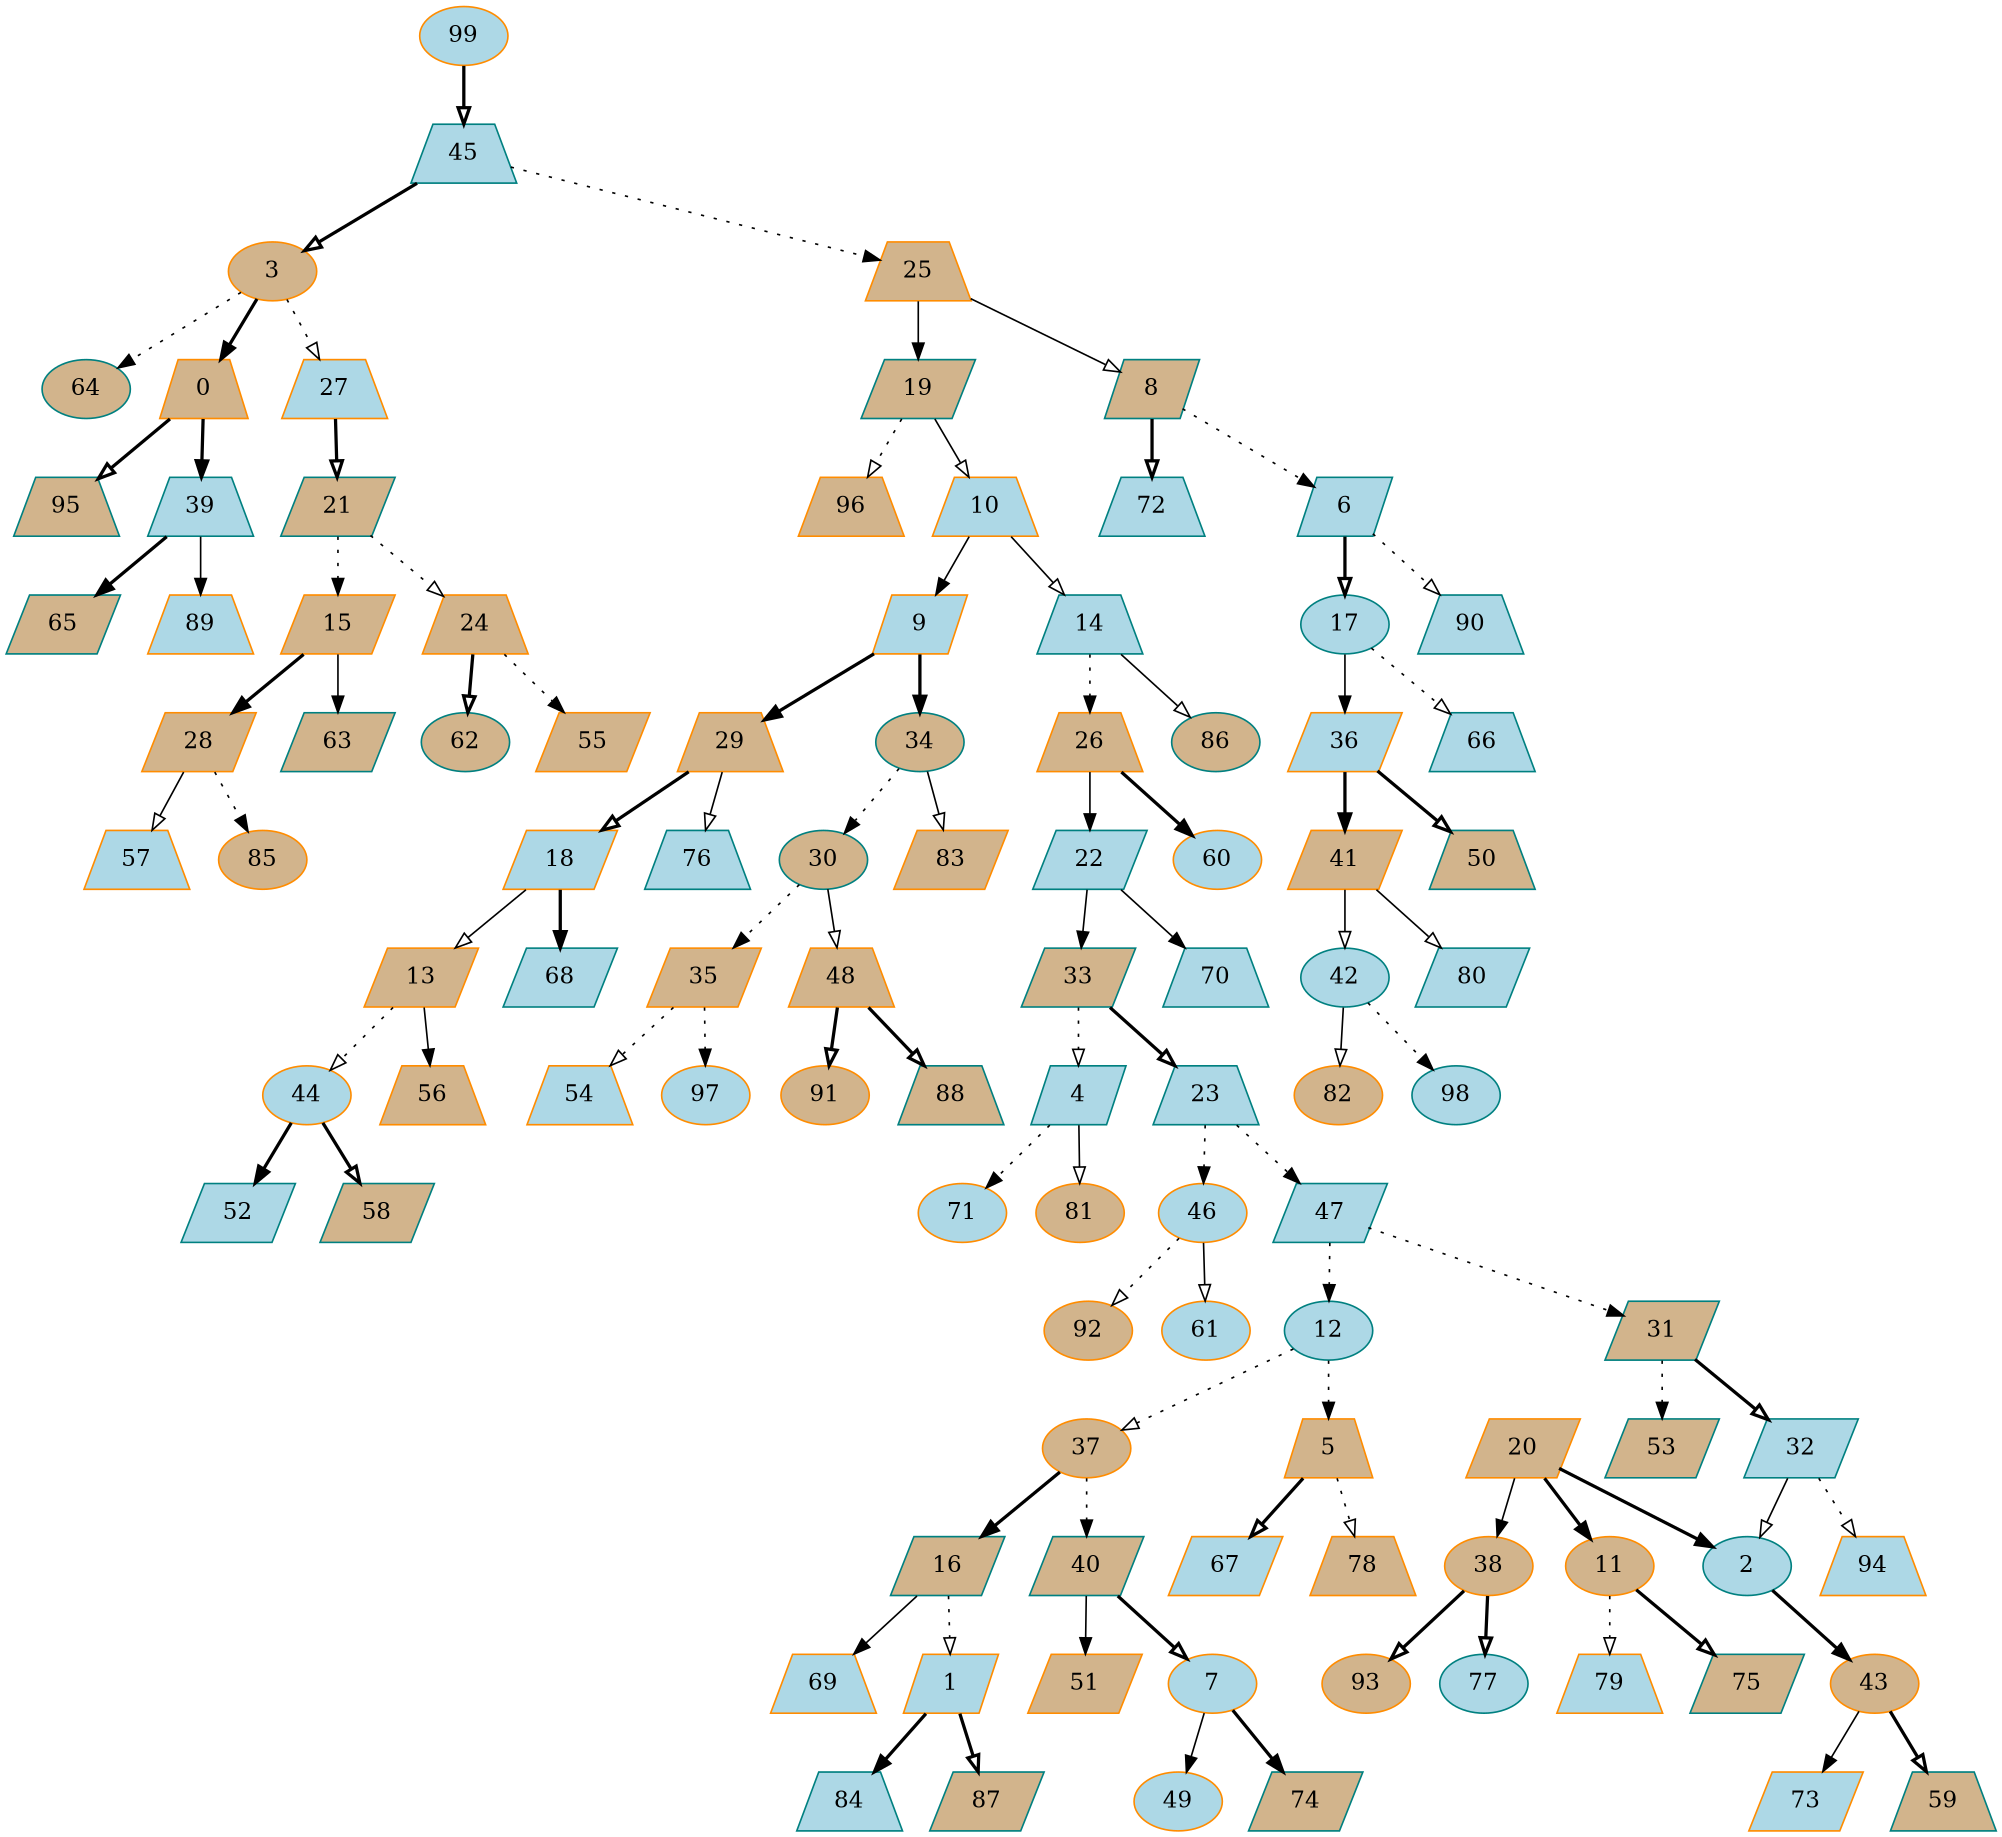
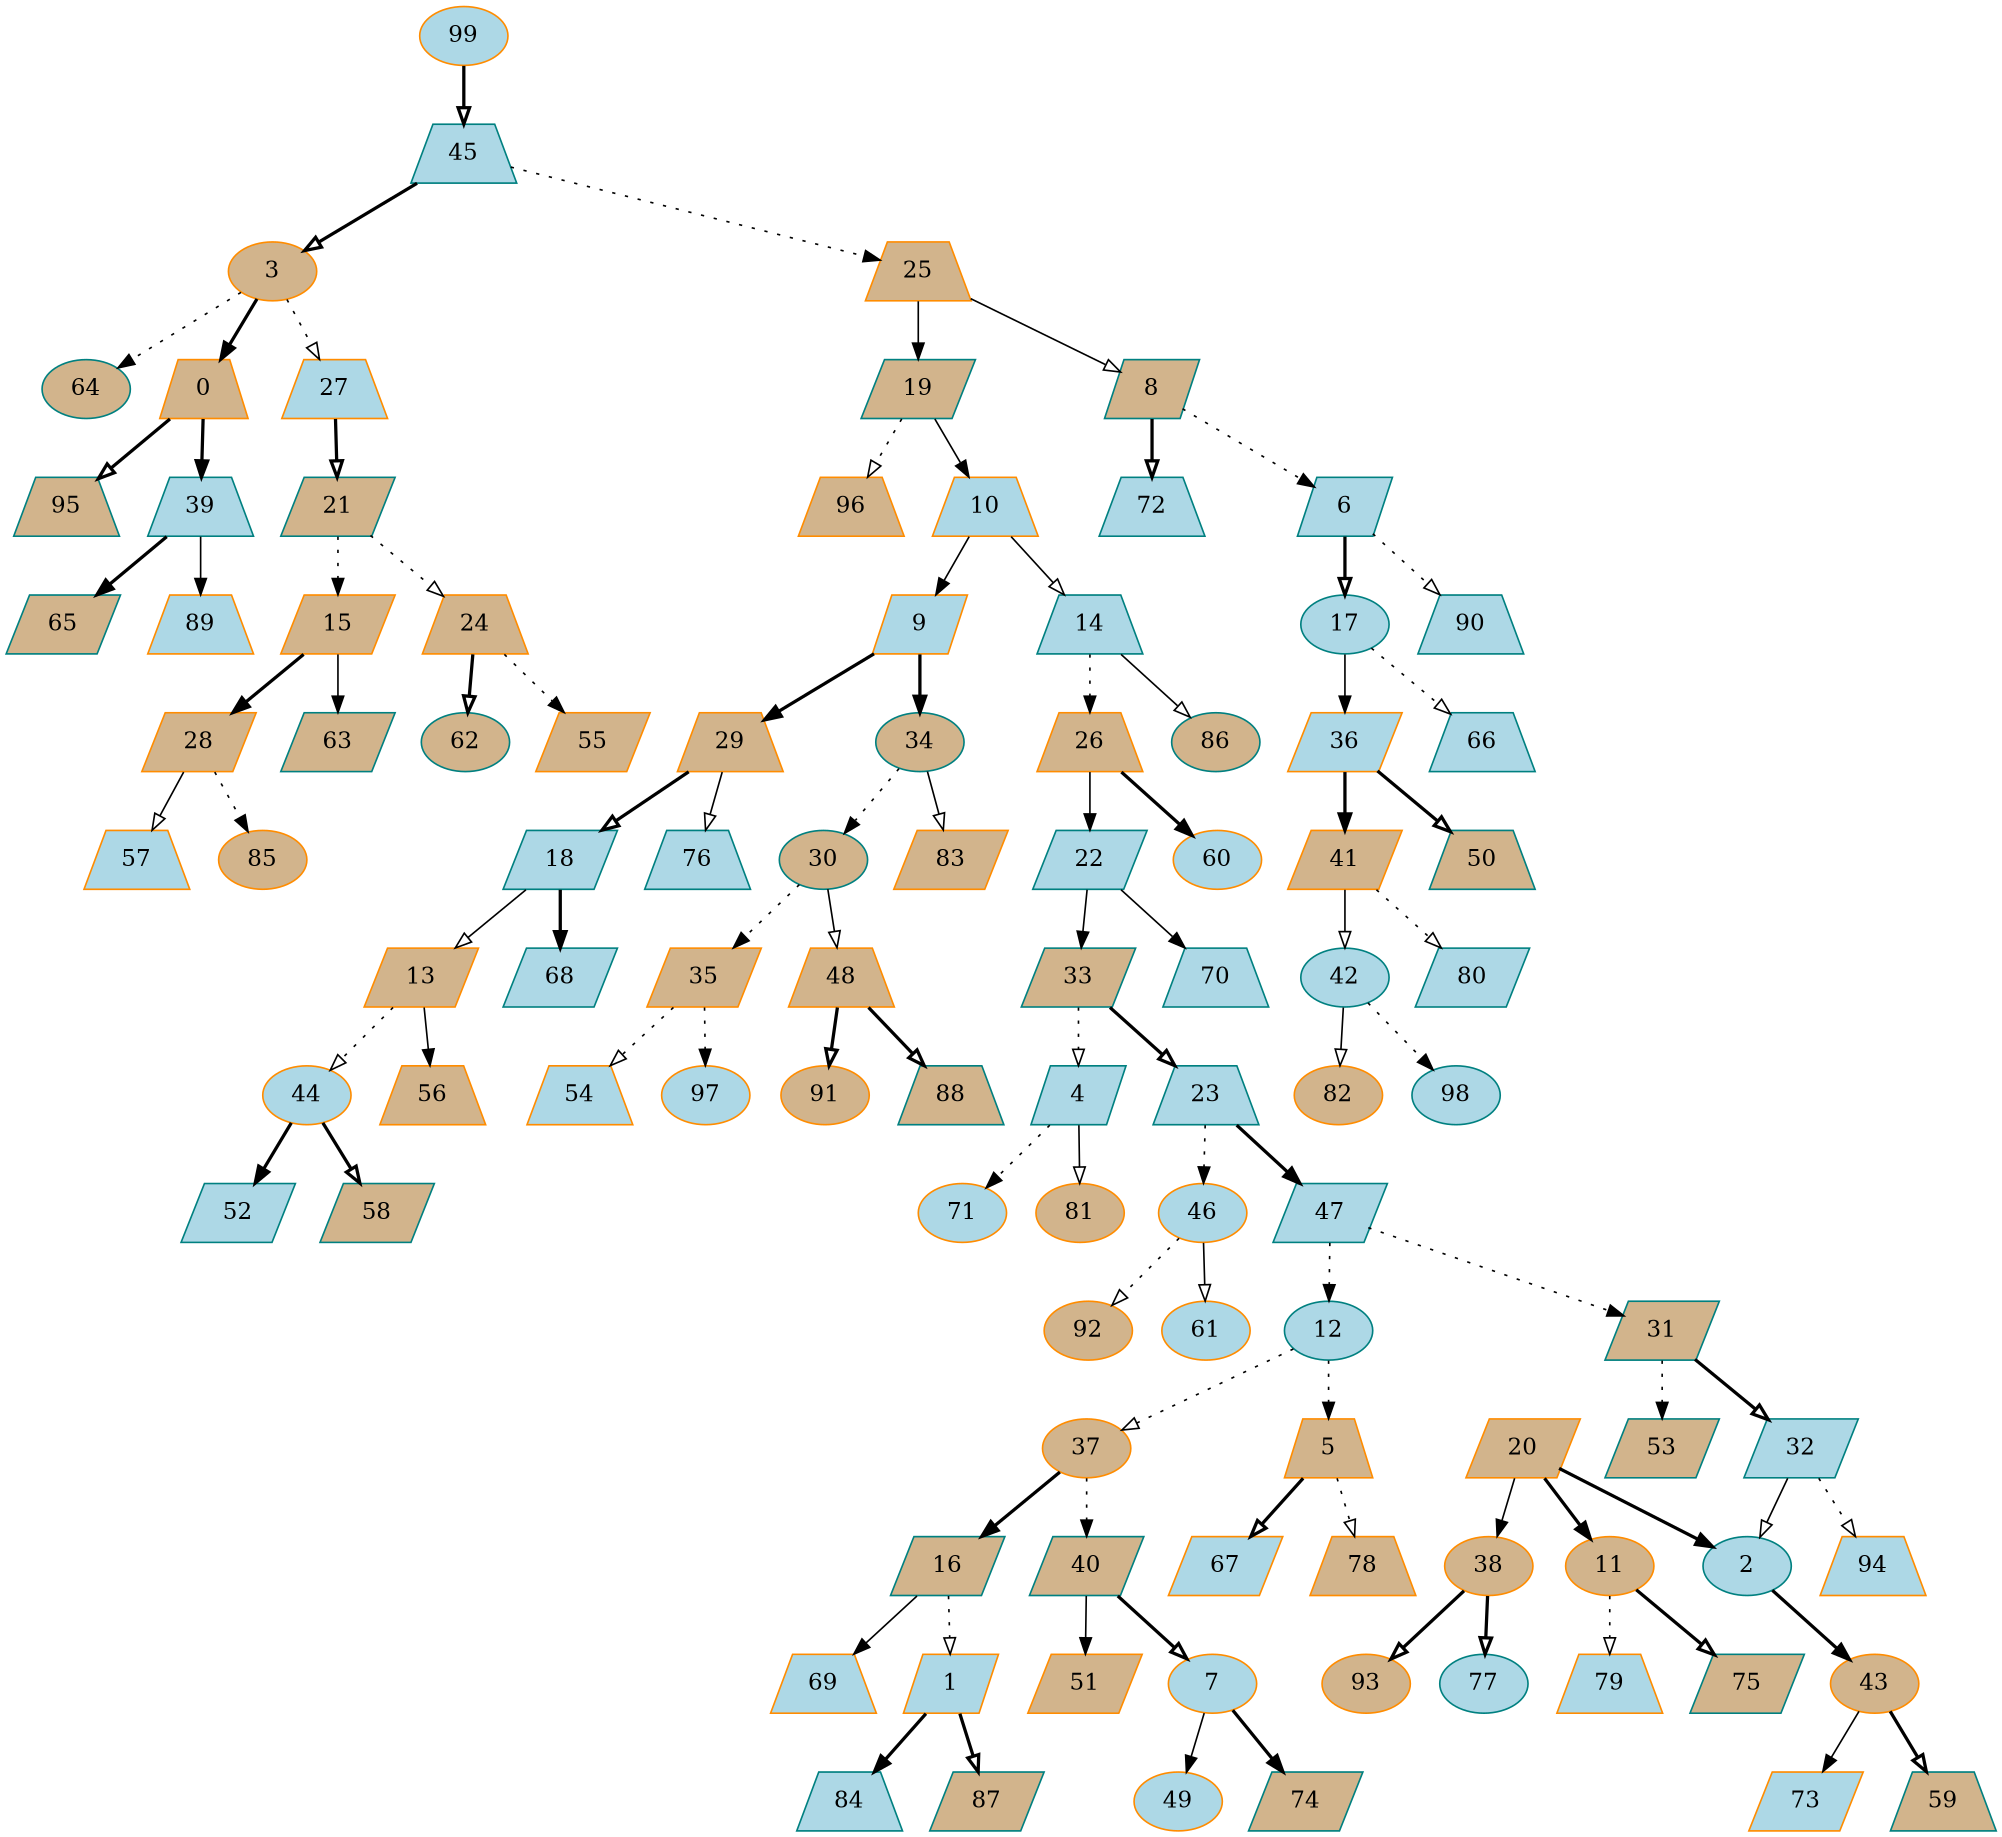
(948, 441) -> (948, 441)
(560, 860) -> (560, 860)
(1403, 913) -> (1403, 913)
(1262, 1149) -> (1262, 1149)
